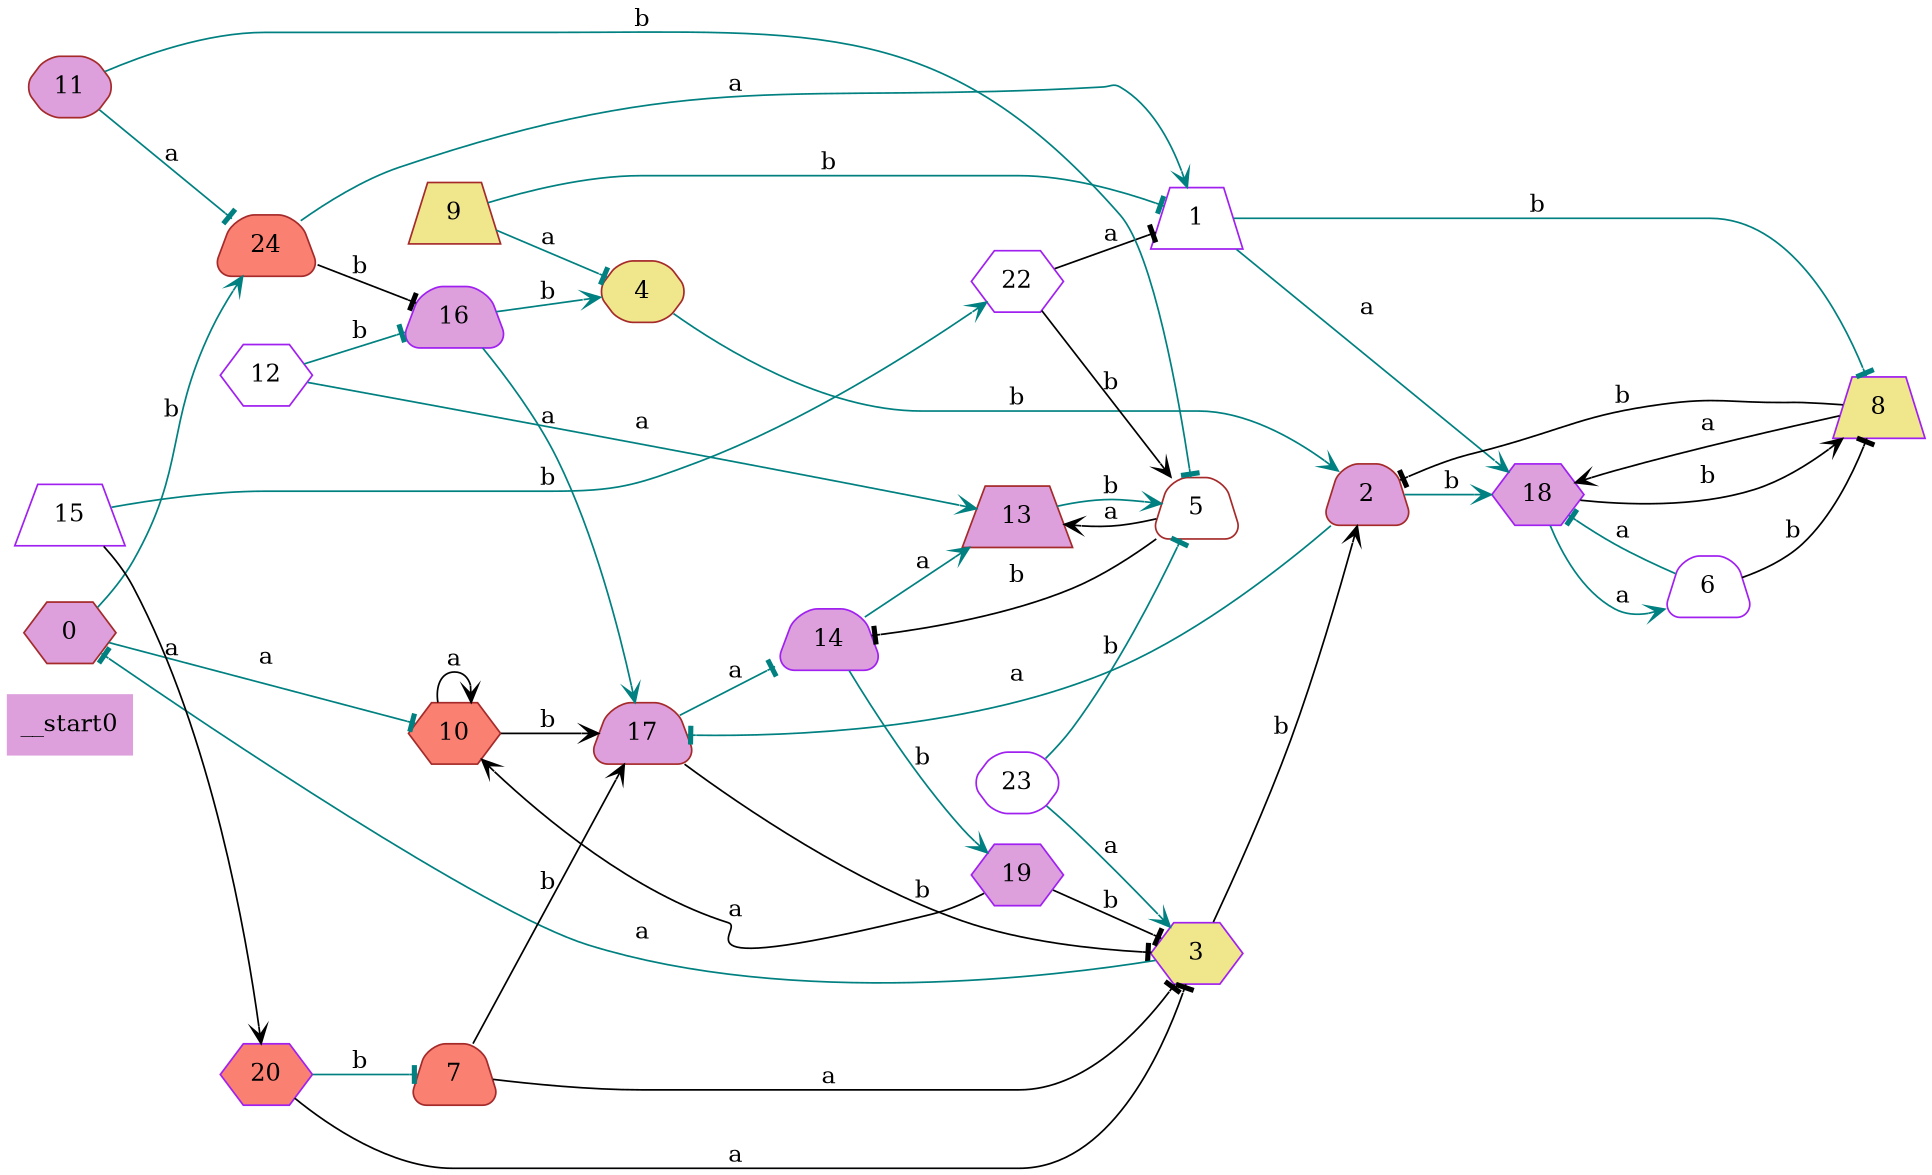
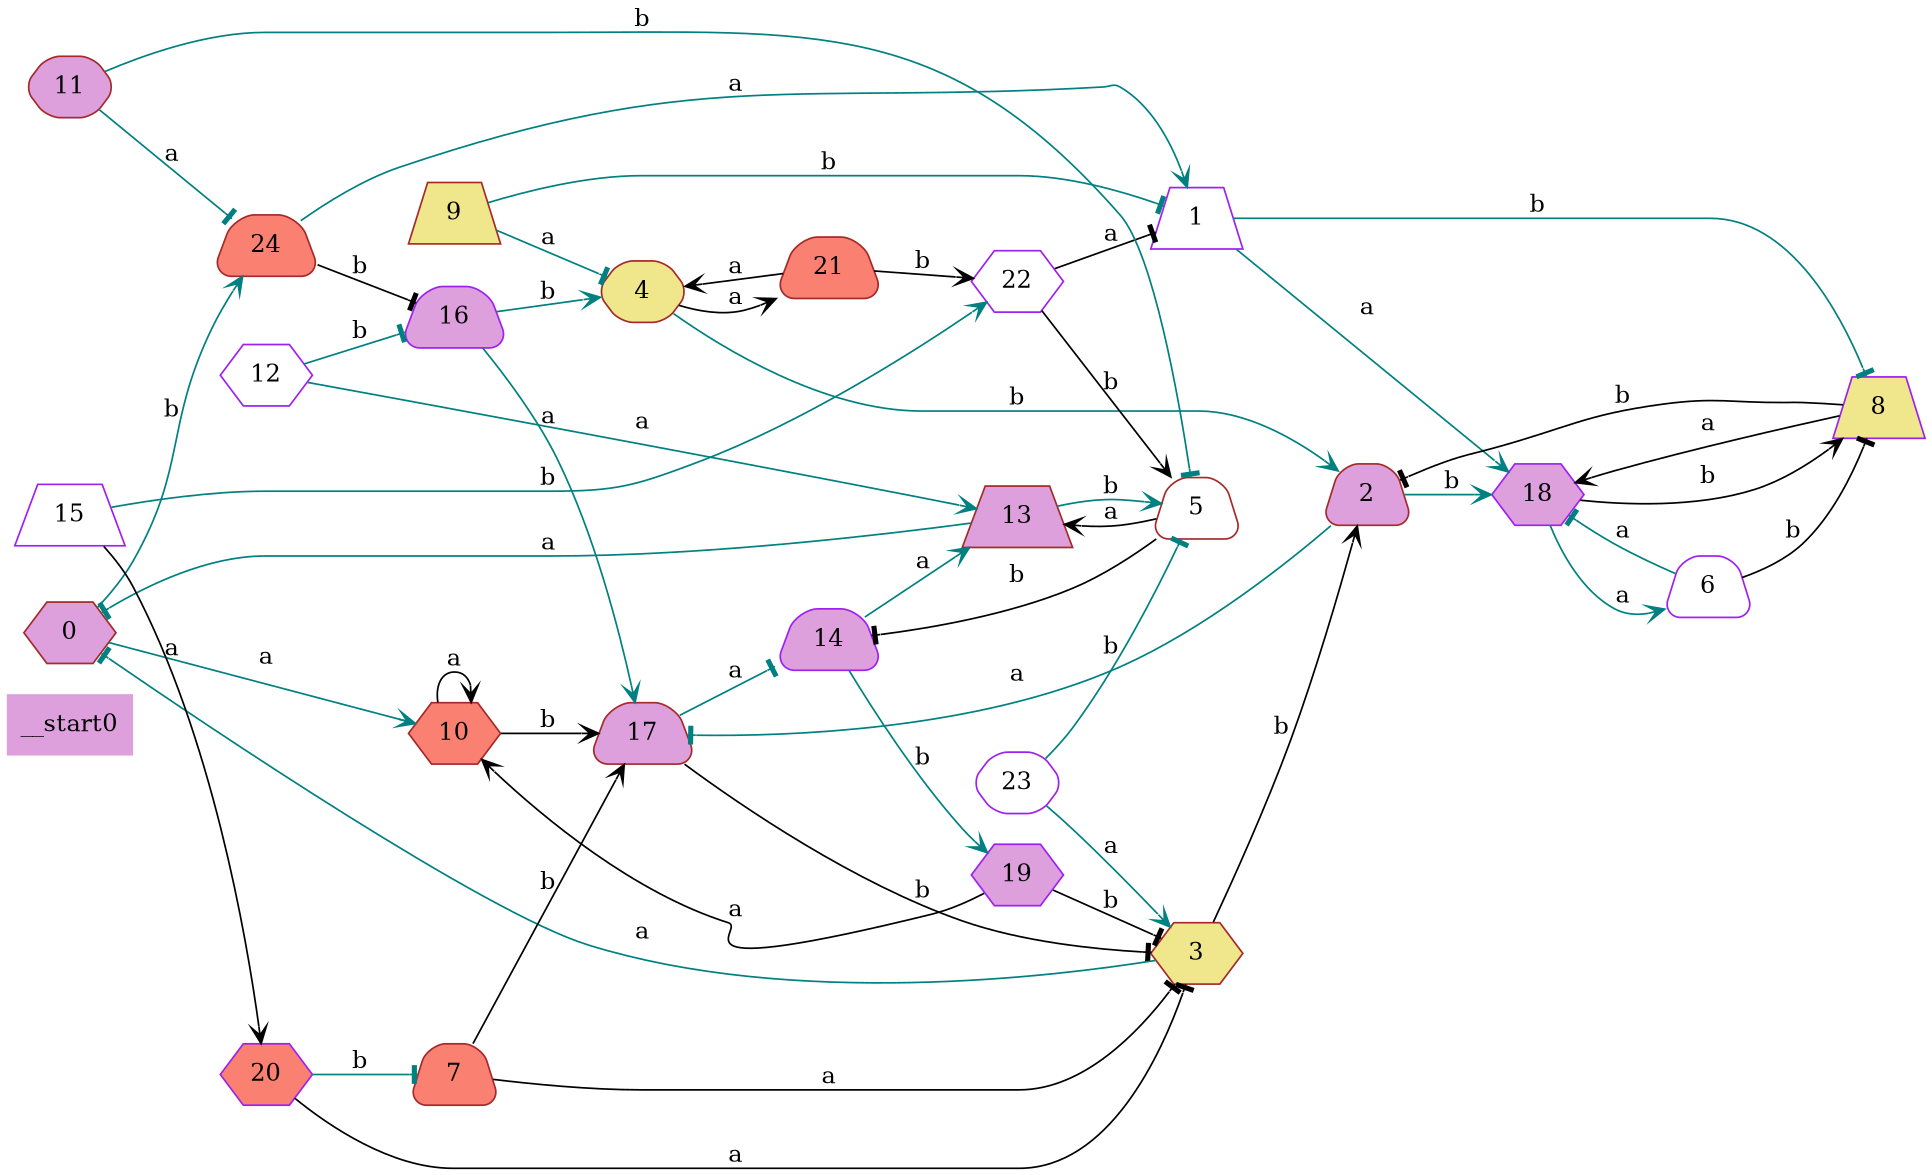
none -> (829, 268)
none -> (536, 556)
(258, 682) -> (258, 682)
(1197, 953) -> (1197, 953)
